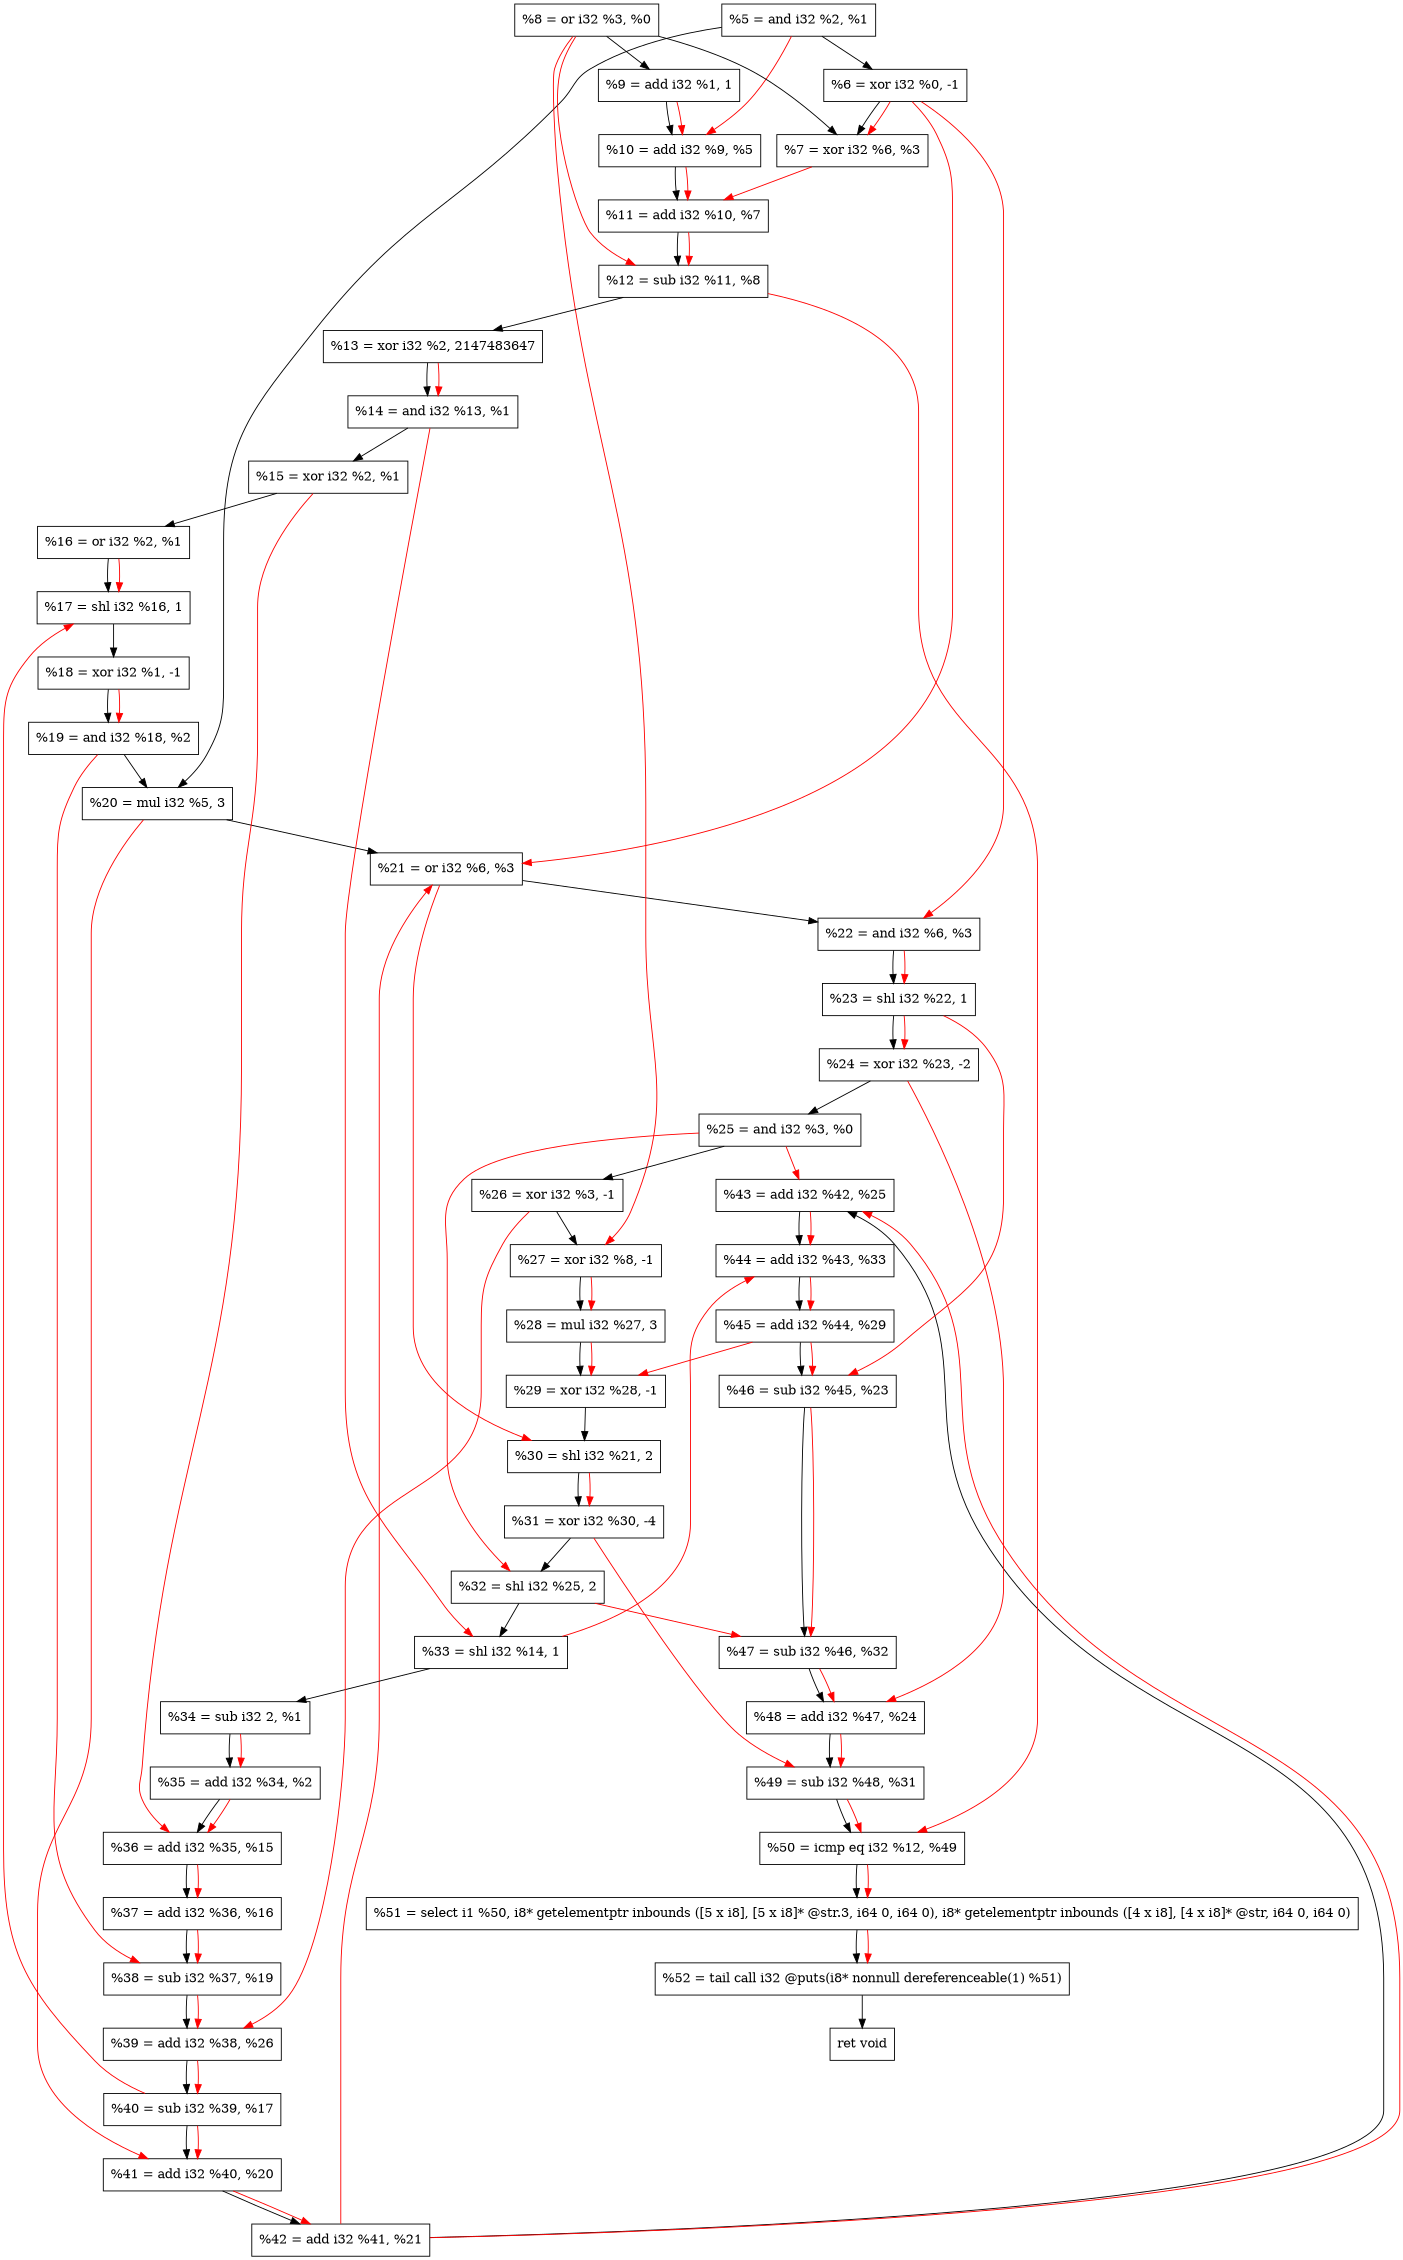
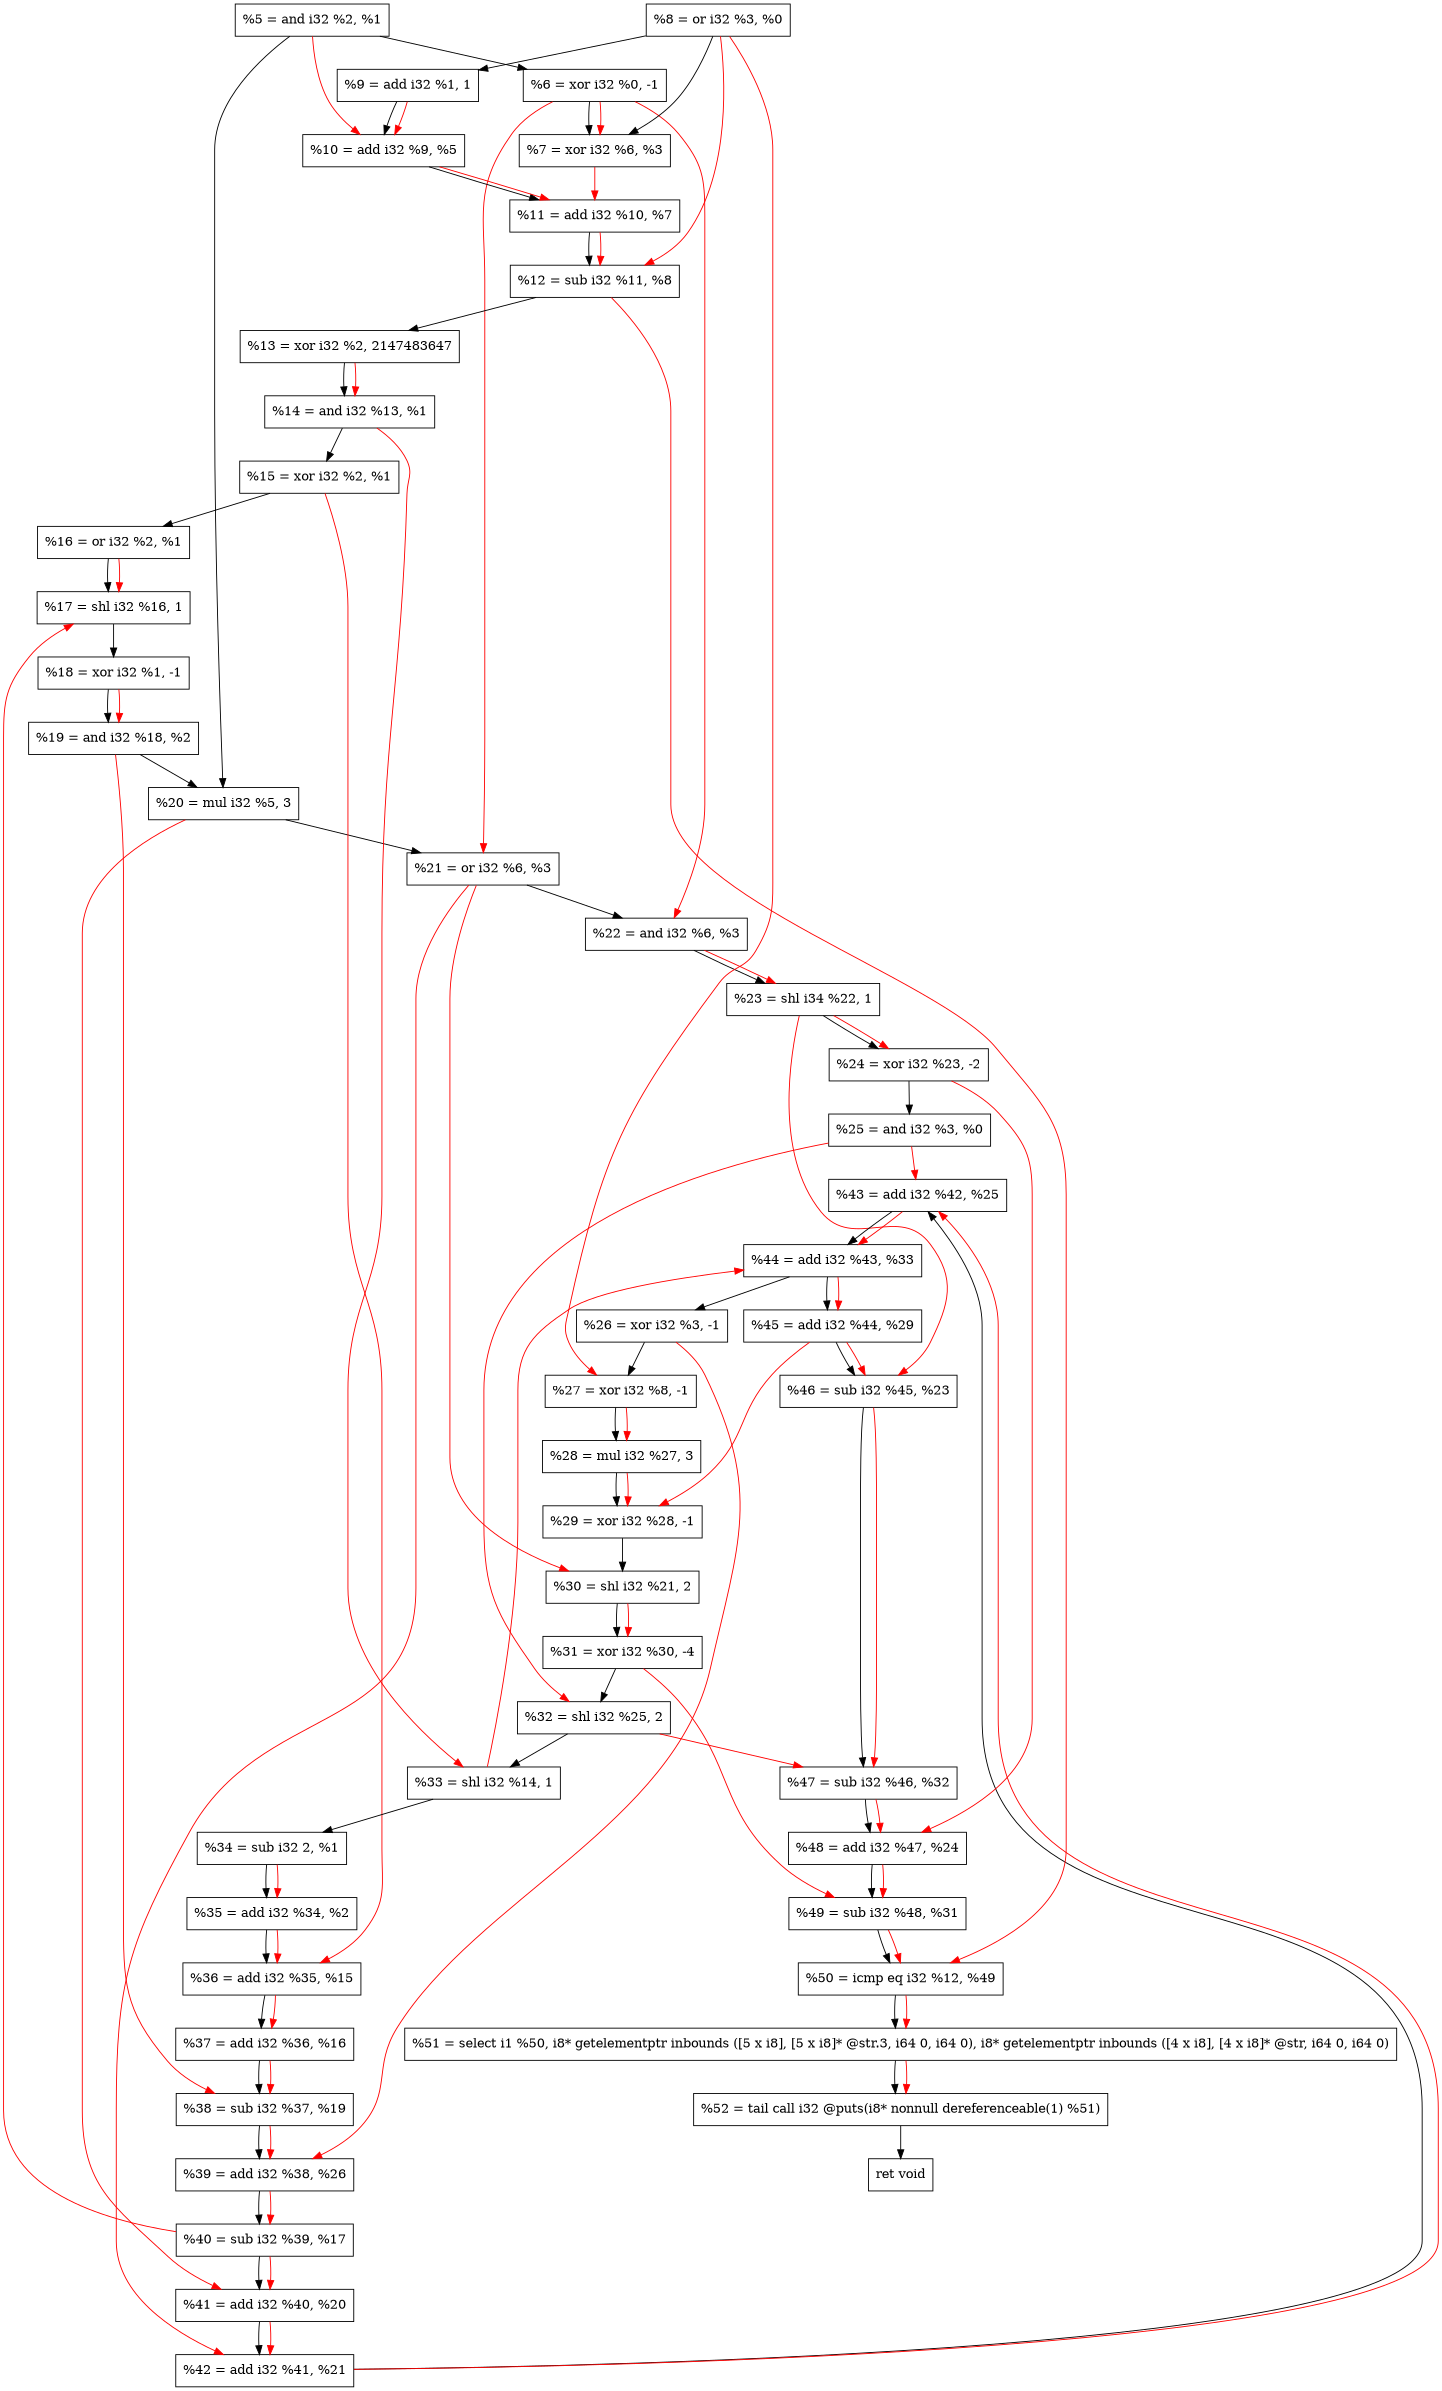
(899, 1000) -> (803, 1000)
(668, 1162) -> (747, 1292)
(379, 1554) -> (402, 1650)
